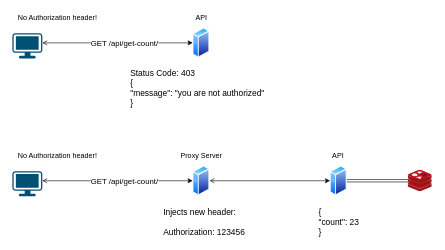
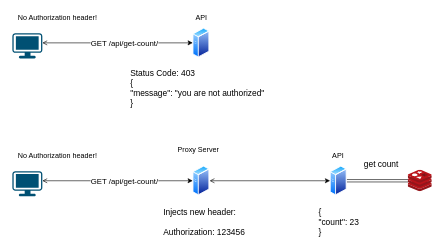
(201, 156) -> (198, 150)
none -> (381, 164)
